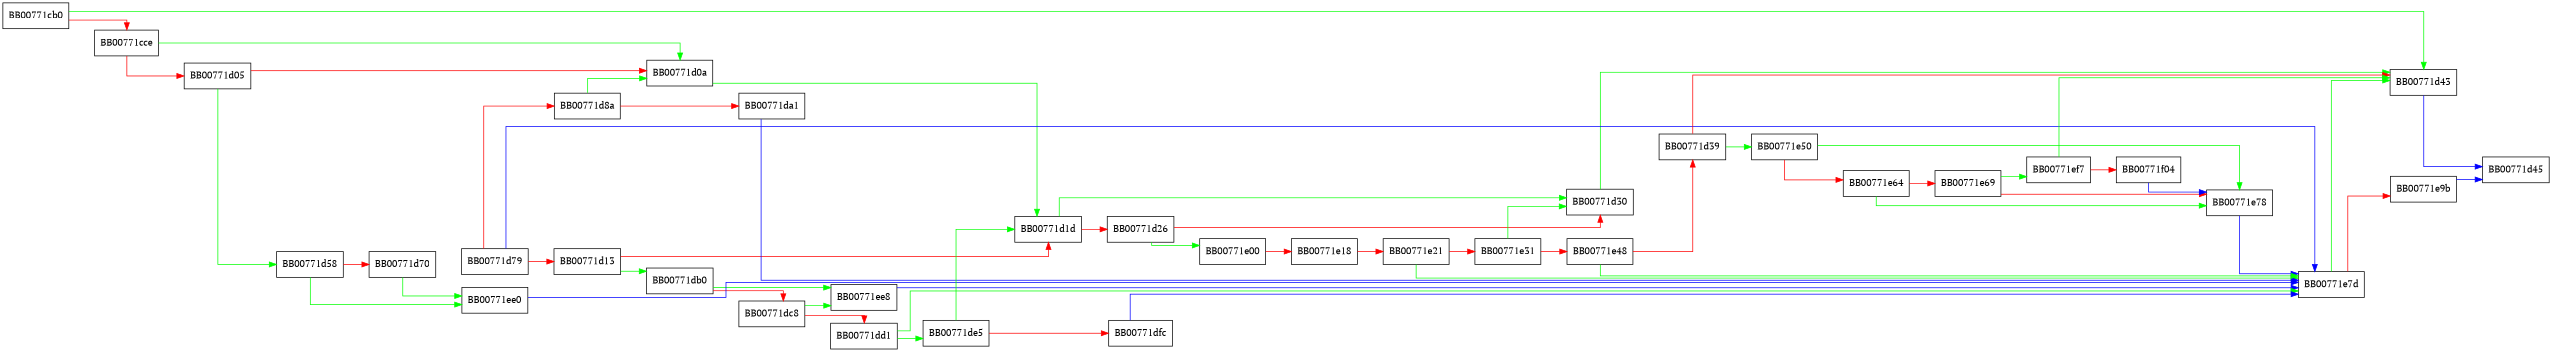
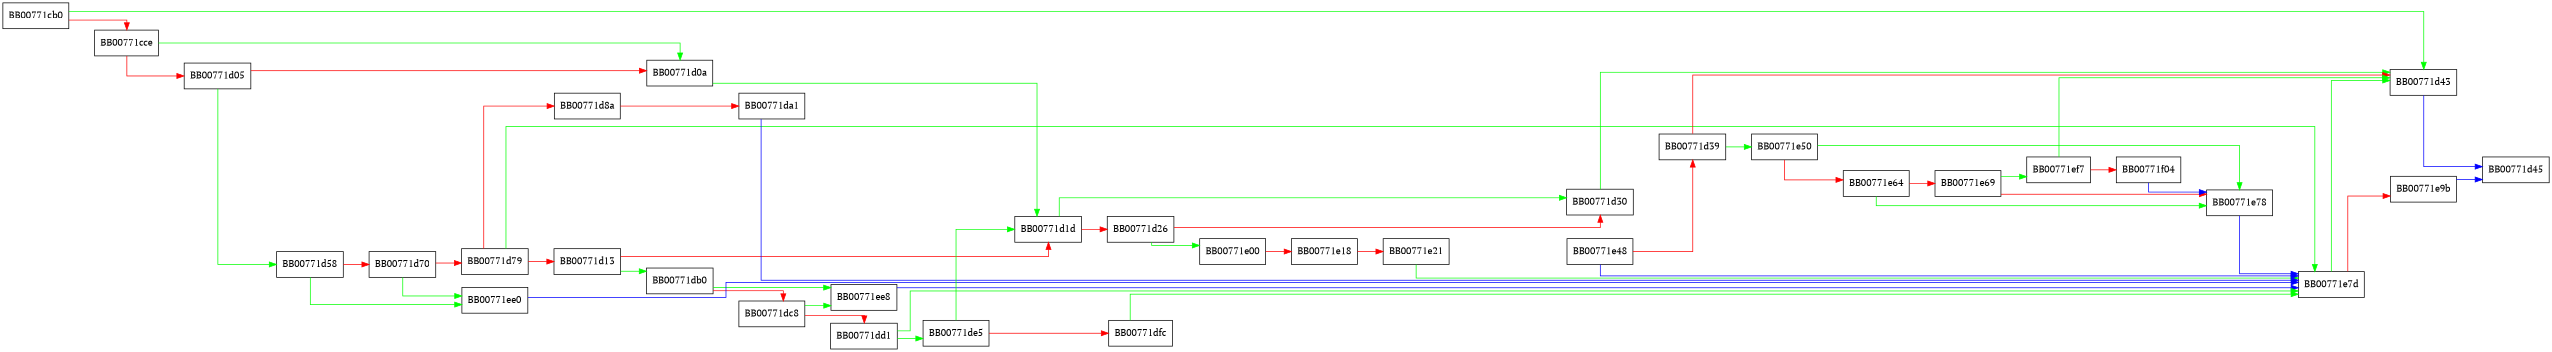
(606, 78) -> none
(1418, 126) -> (1418, 126)
(1508, 252) -> none
none -> (445, 263)
(1940, 276) -> (1940, 276)
(1698, 294) -> (1698, 294)
